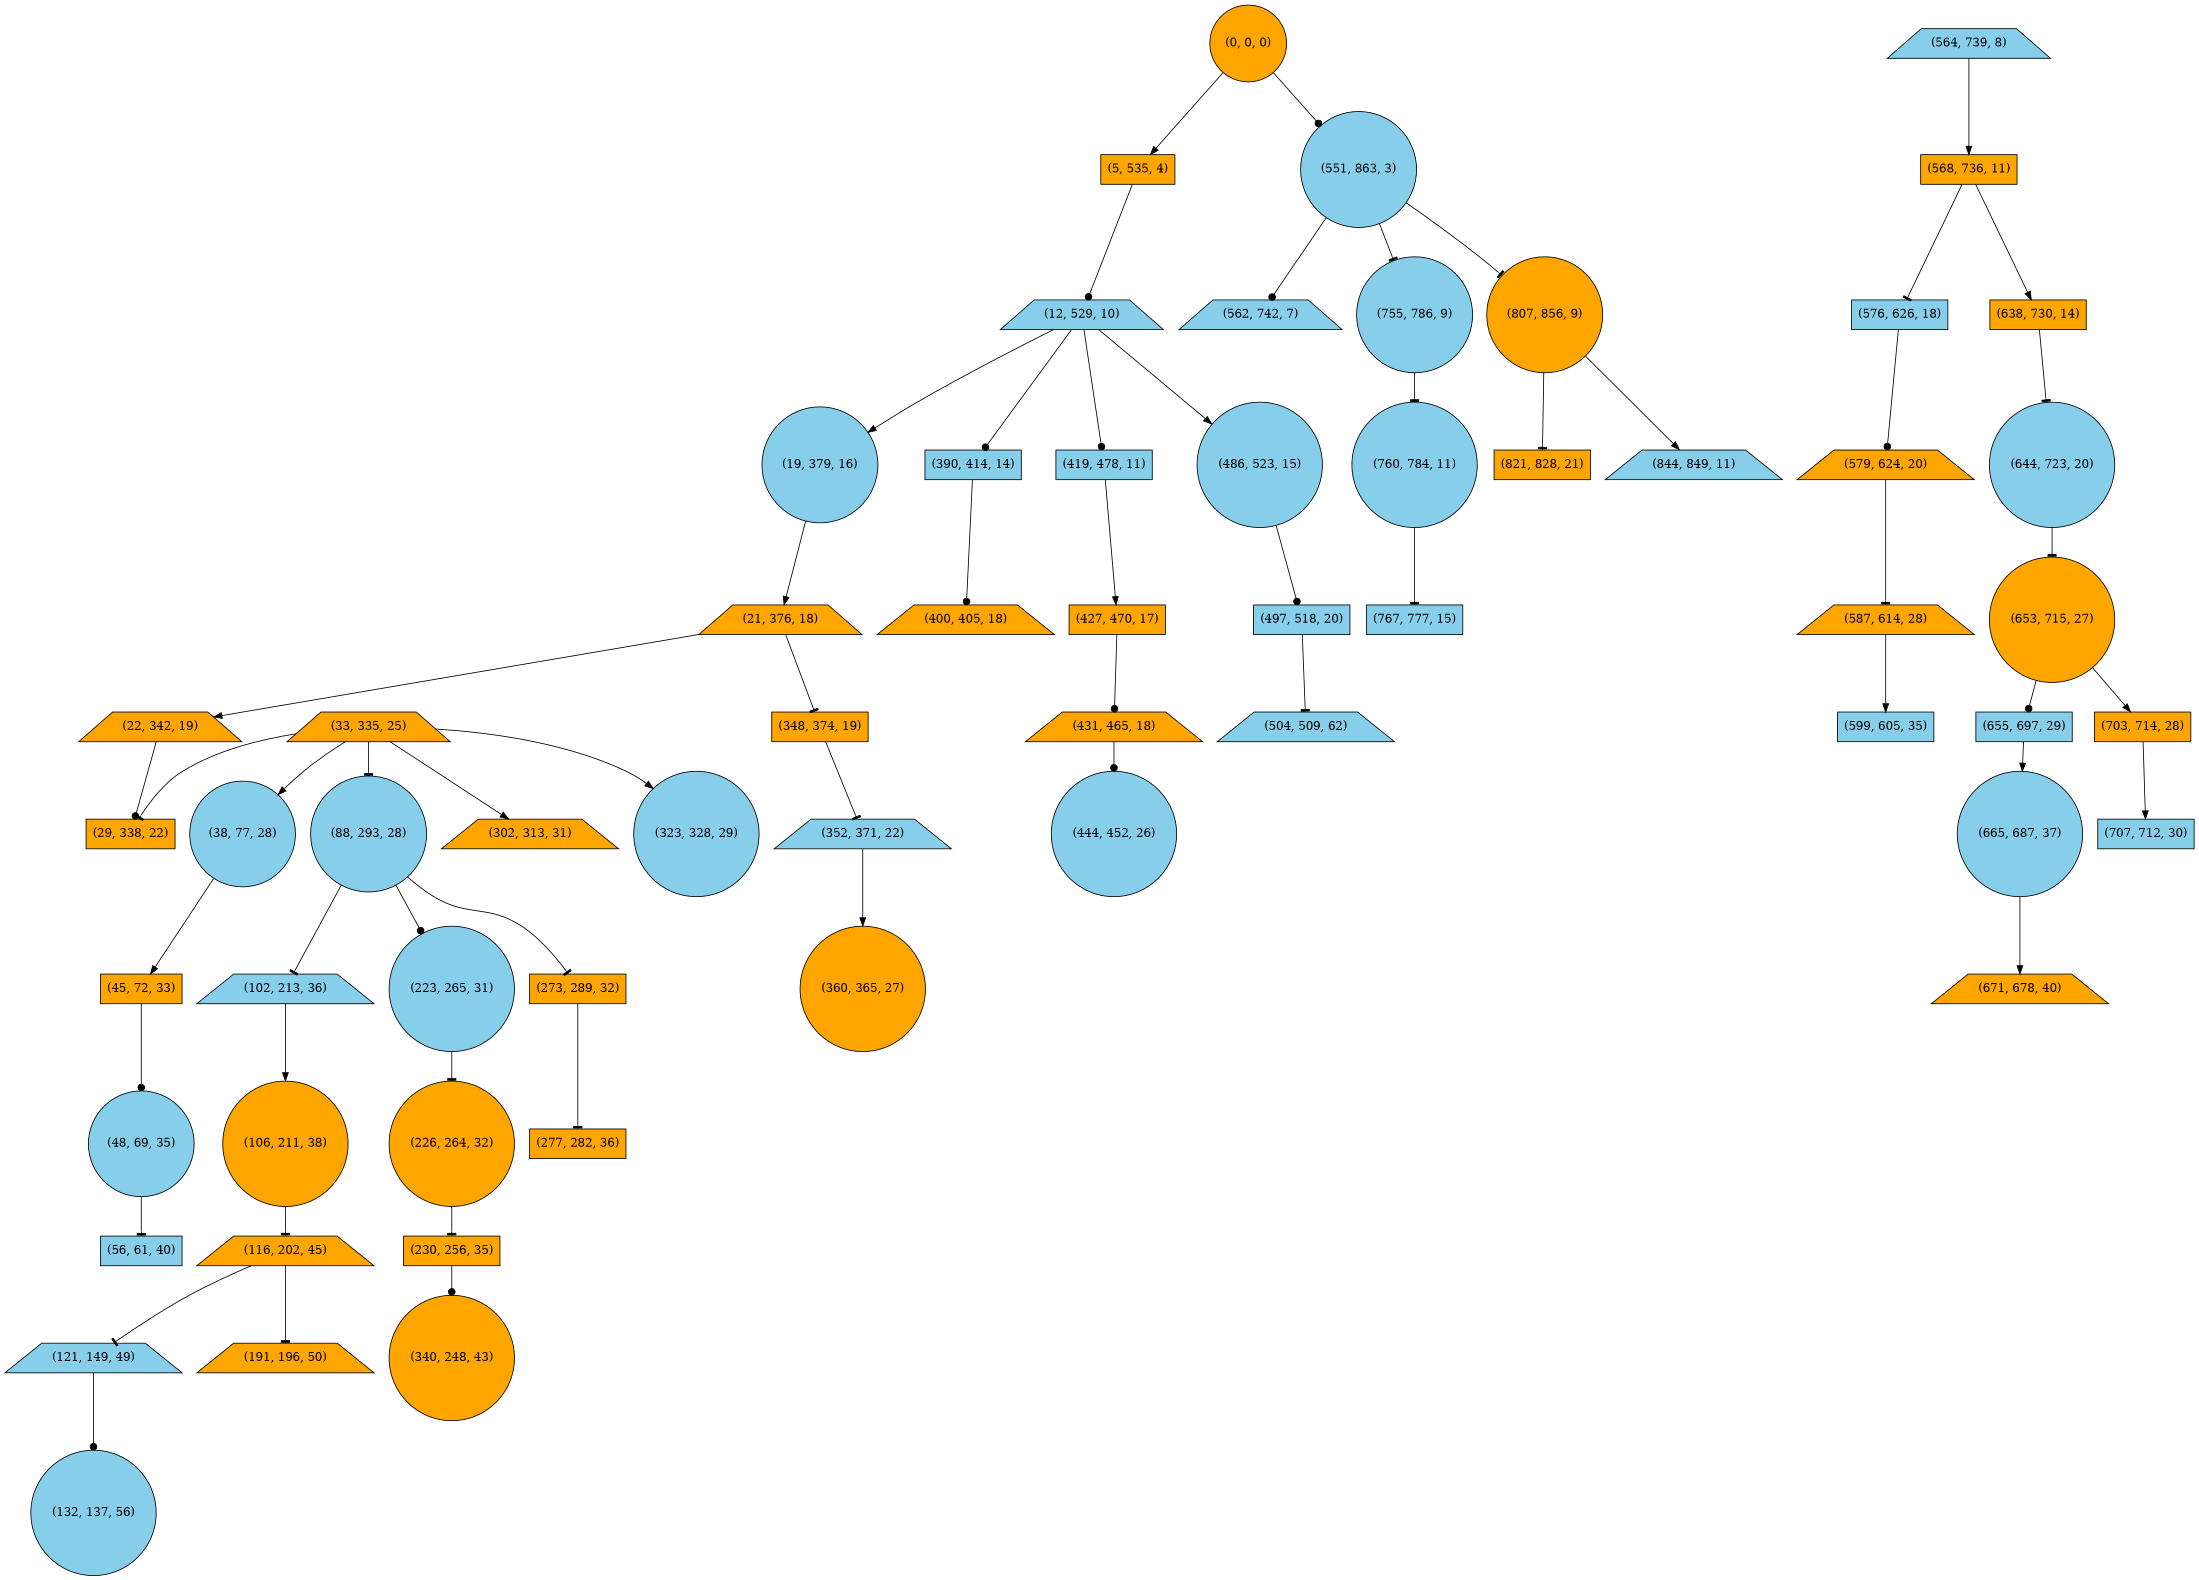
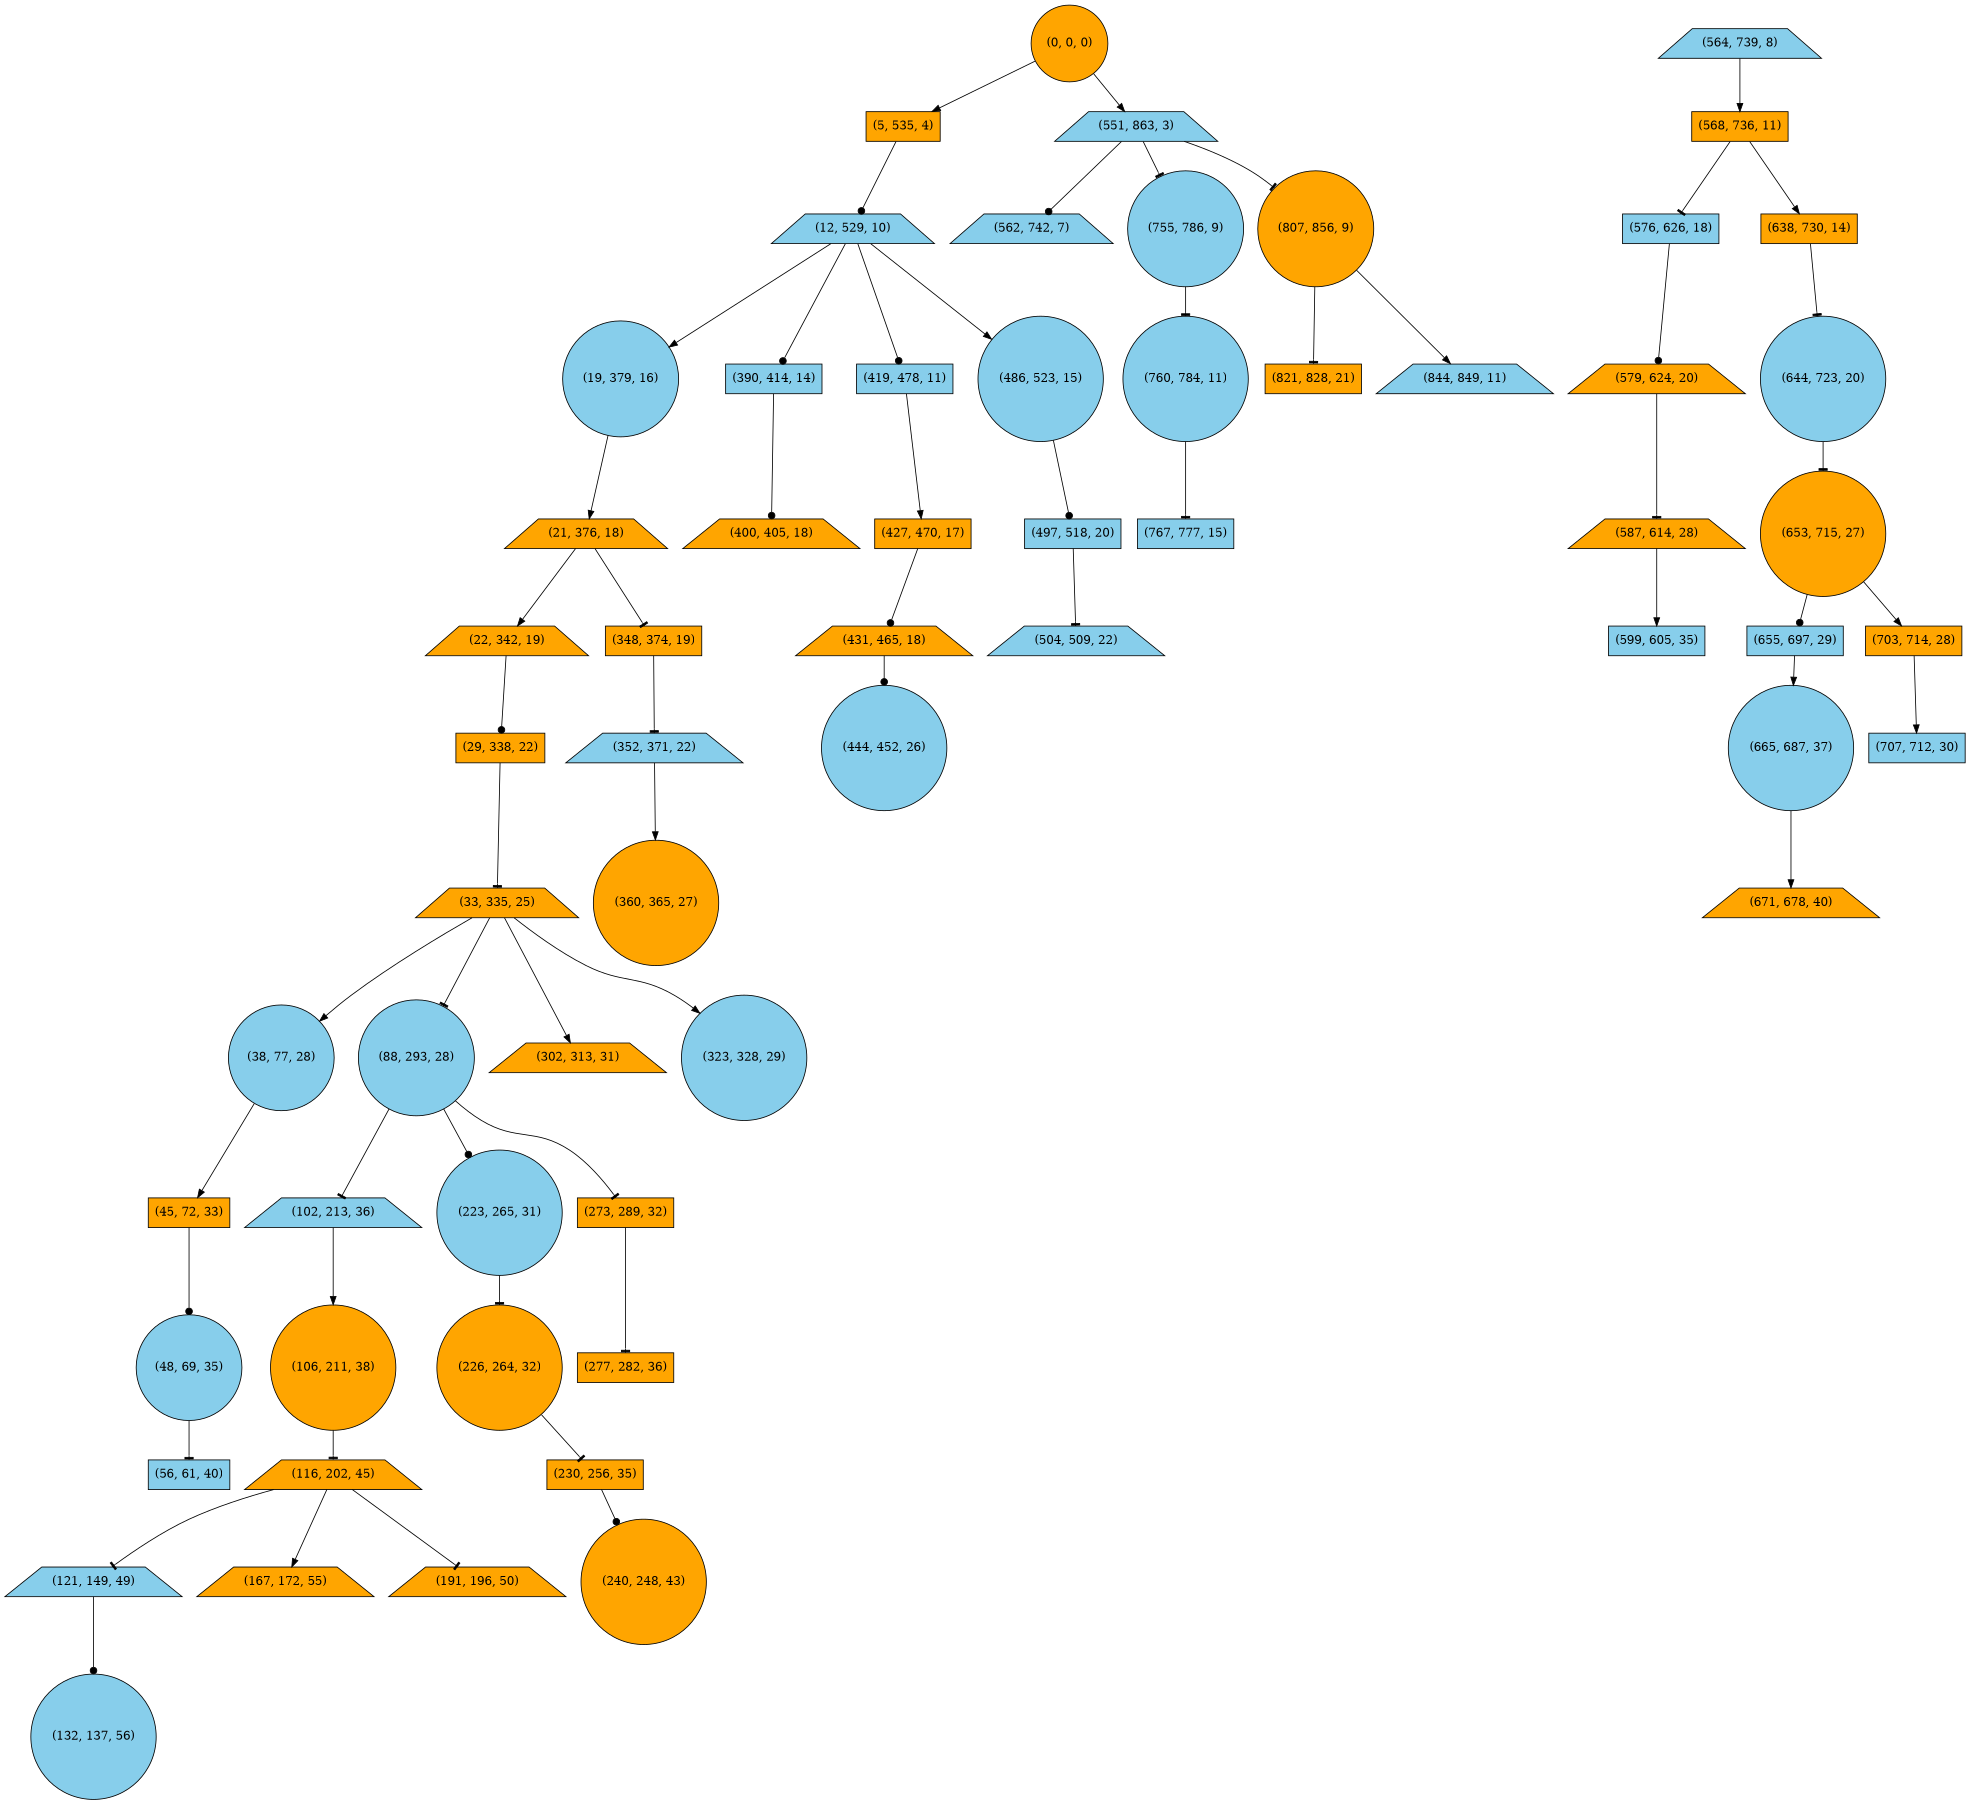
(1295, 97) -> (1106, 89)
(1359, 169) -> (1136, 127)
(1306, 727) -> (1076, 641)
(209, 758) -> (499, 823)
(452, 1358) -> (644, 1582)
none -> (285, 1582)
